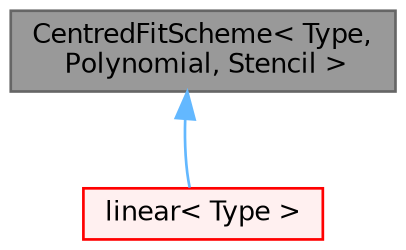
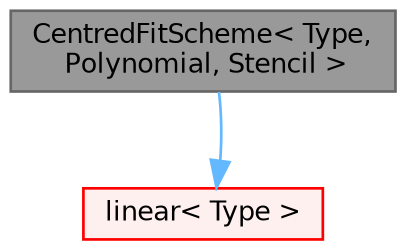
(186, 153) -> (221, 126)
